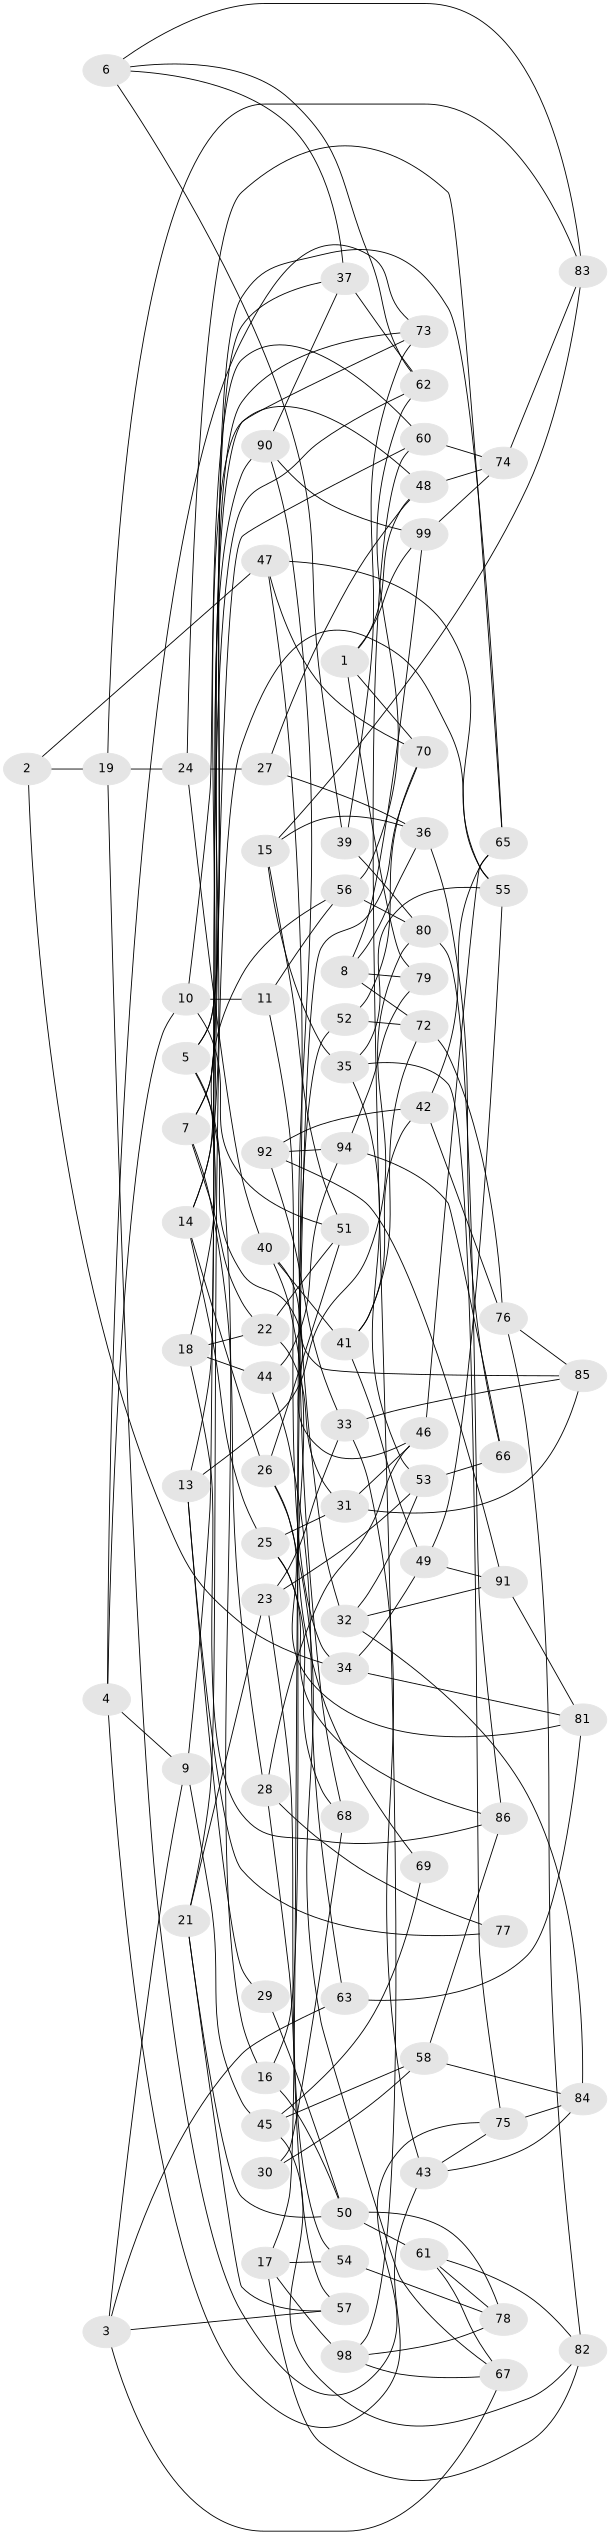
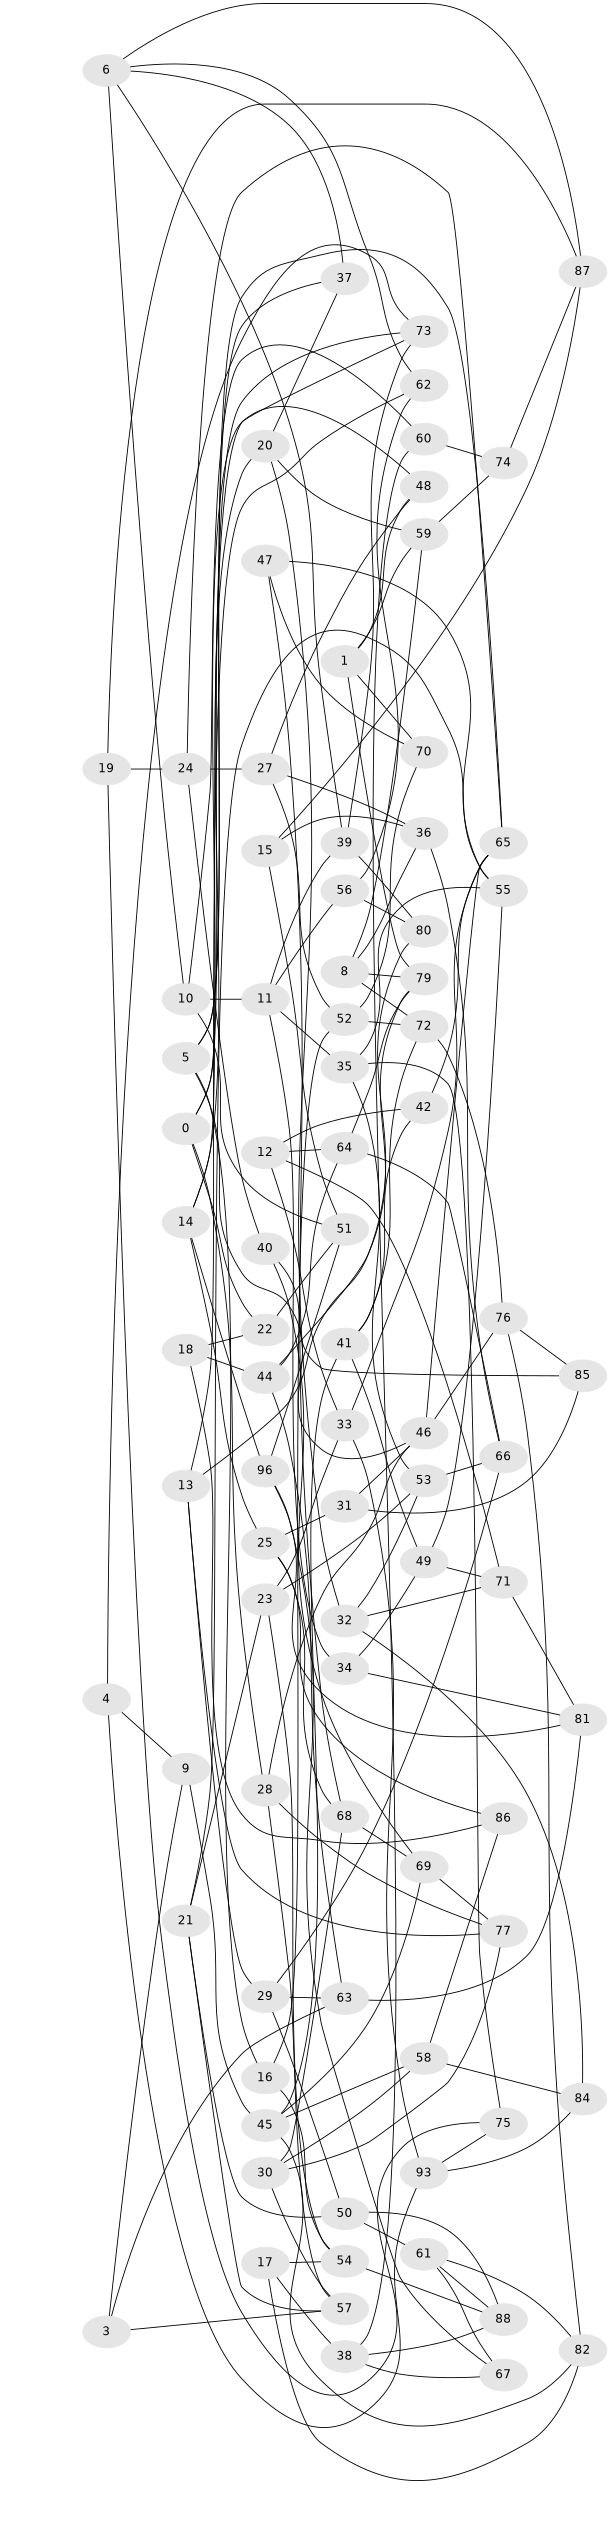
(583, 272) -> (583, 272)
(381, 329) -> none
(265, 446) -> (265, 446)
(464, 475) -> none
(424, 534) -> (424, 534)
(225, 701) -> none
(27, 769) -> none
none -> (299, 897)
none -> (293, 920)
(289, 965) -> (311, 1039)
(234, 992) -> none
(186, 1129) -> (186, 1129)
(345, 1148) -> (345, 1148)
(265, 1153) -> (265, 1153)
none -> (384, 1192)
(457, 1195) -> (459, 1382)
(312, 1305) -> (317, 1871)
(120, 1362) -> (140, 536)
(475, 1372) -> none
(458, 1397) -> (443, 1151)
(306, 1418) -> none
(265, 1471) -> (265, 1471)
(298, 1491) -> none
(504, 1582) -> (504, 1582)
none -> (413, 1739)
none -> (377, 1837)
none -> (464, 1899)
none -> (305, 1998)
none -> (433, 2094)
(543, 2111) -> none
(310, 2137) -> (305, 2170)
(424, 2173) -> (424, 2173)
none -> (294, 2239)
(504, 2320) -> (504, 2320)
(345, 2357) -> (345, 2357)
(286, 2531) -> none
